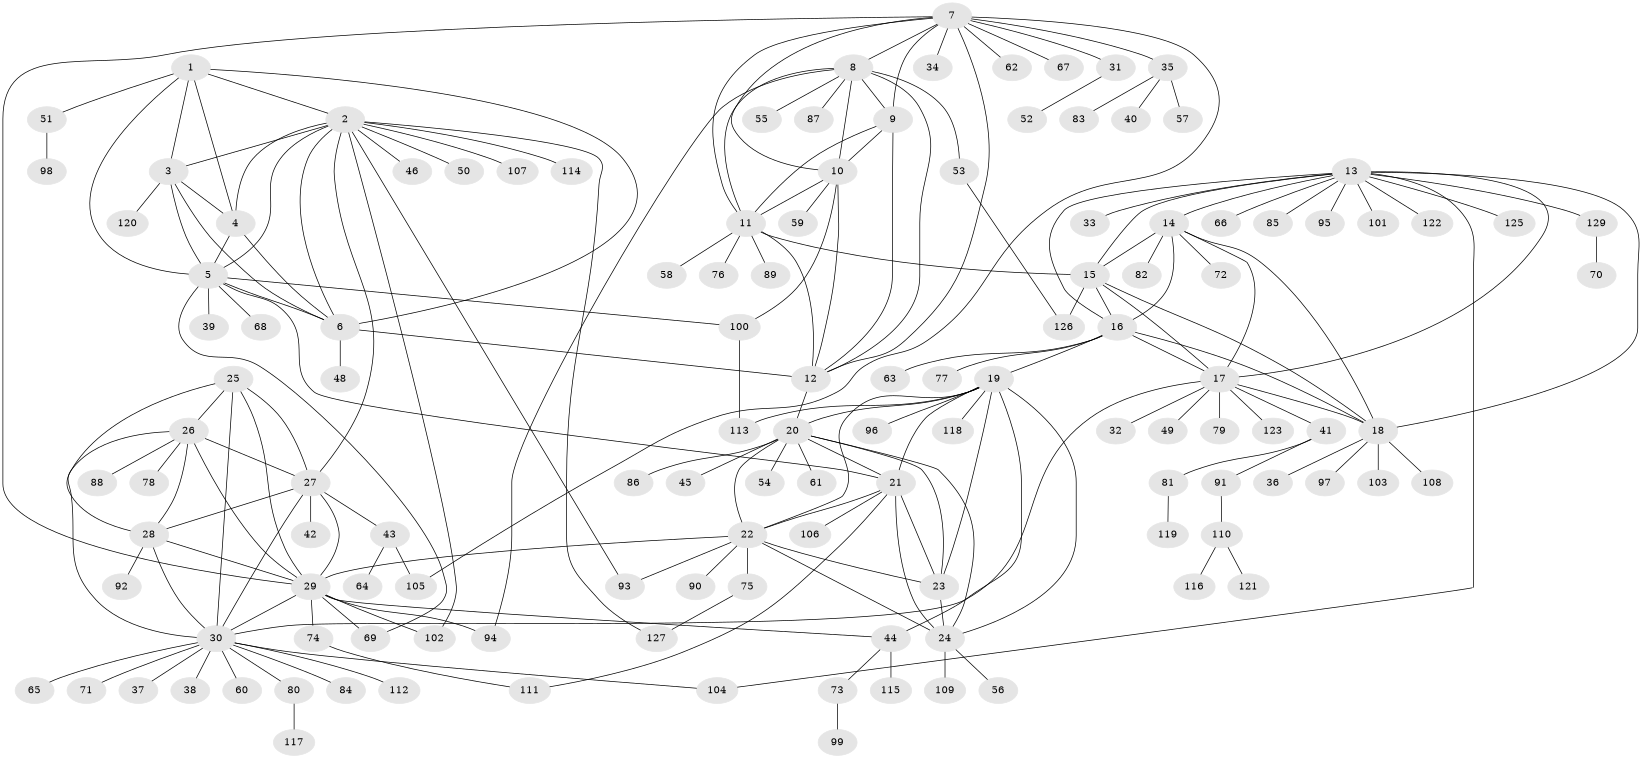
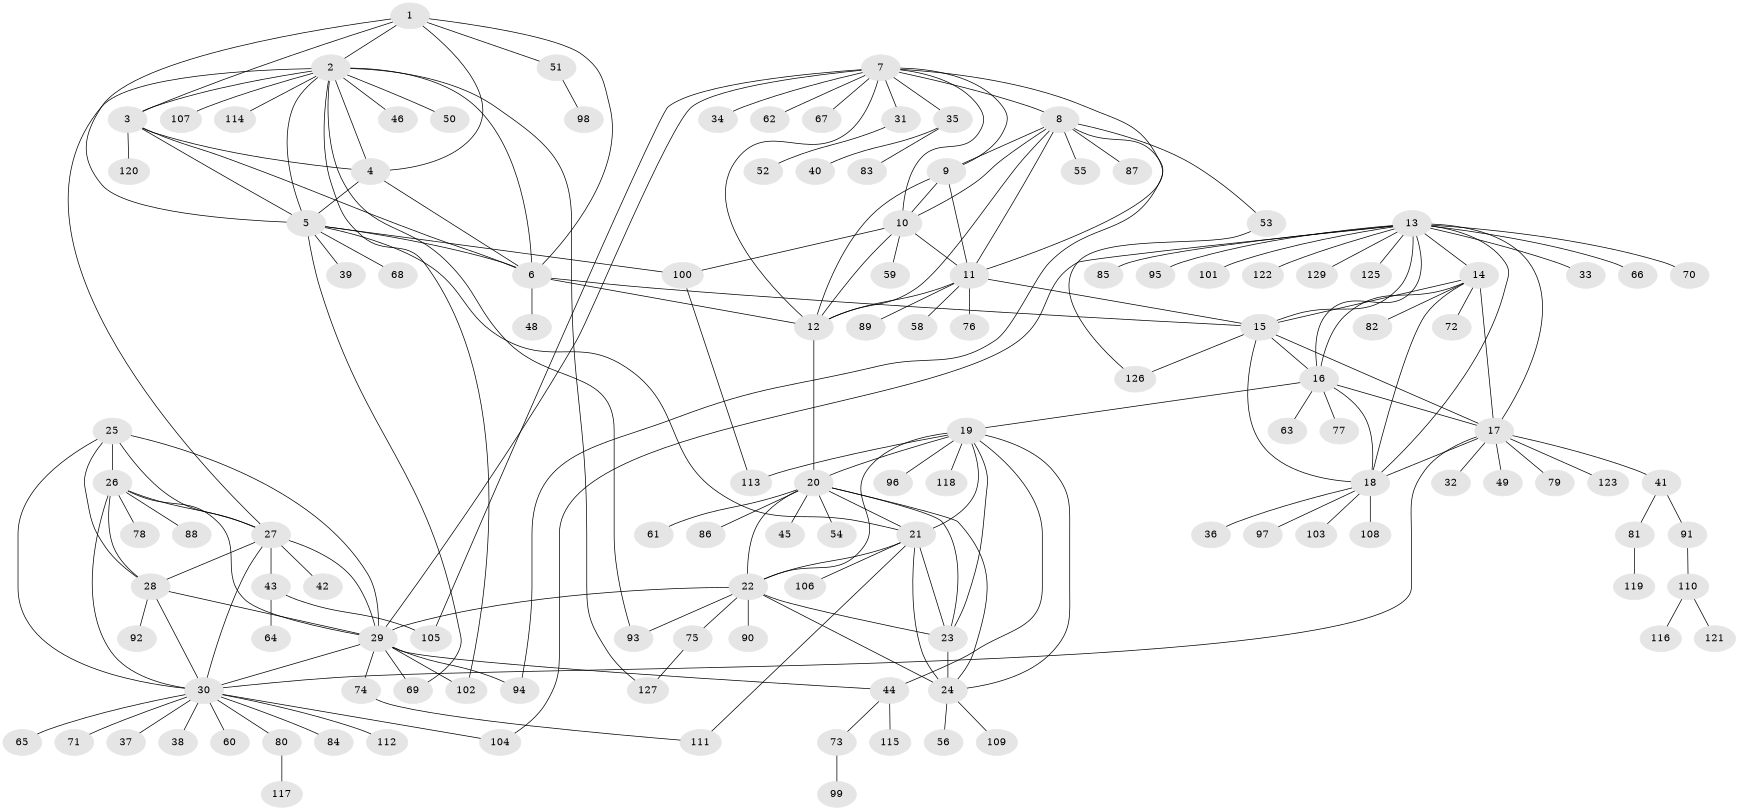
(1183, 120) -> none
(1597, 249) -> (1555, 239)
none -> (896, 306)
